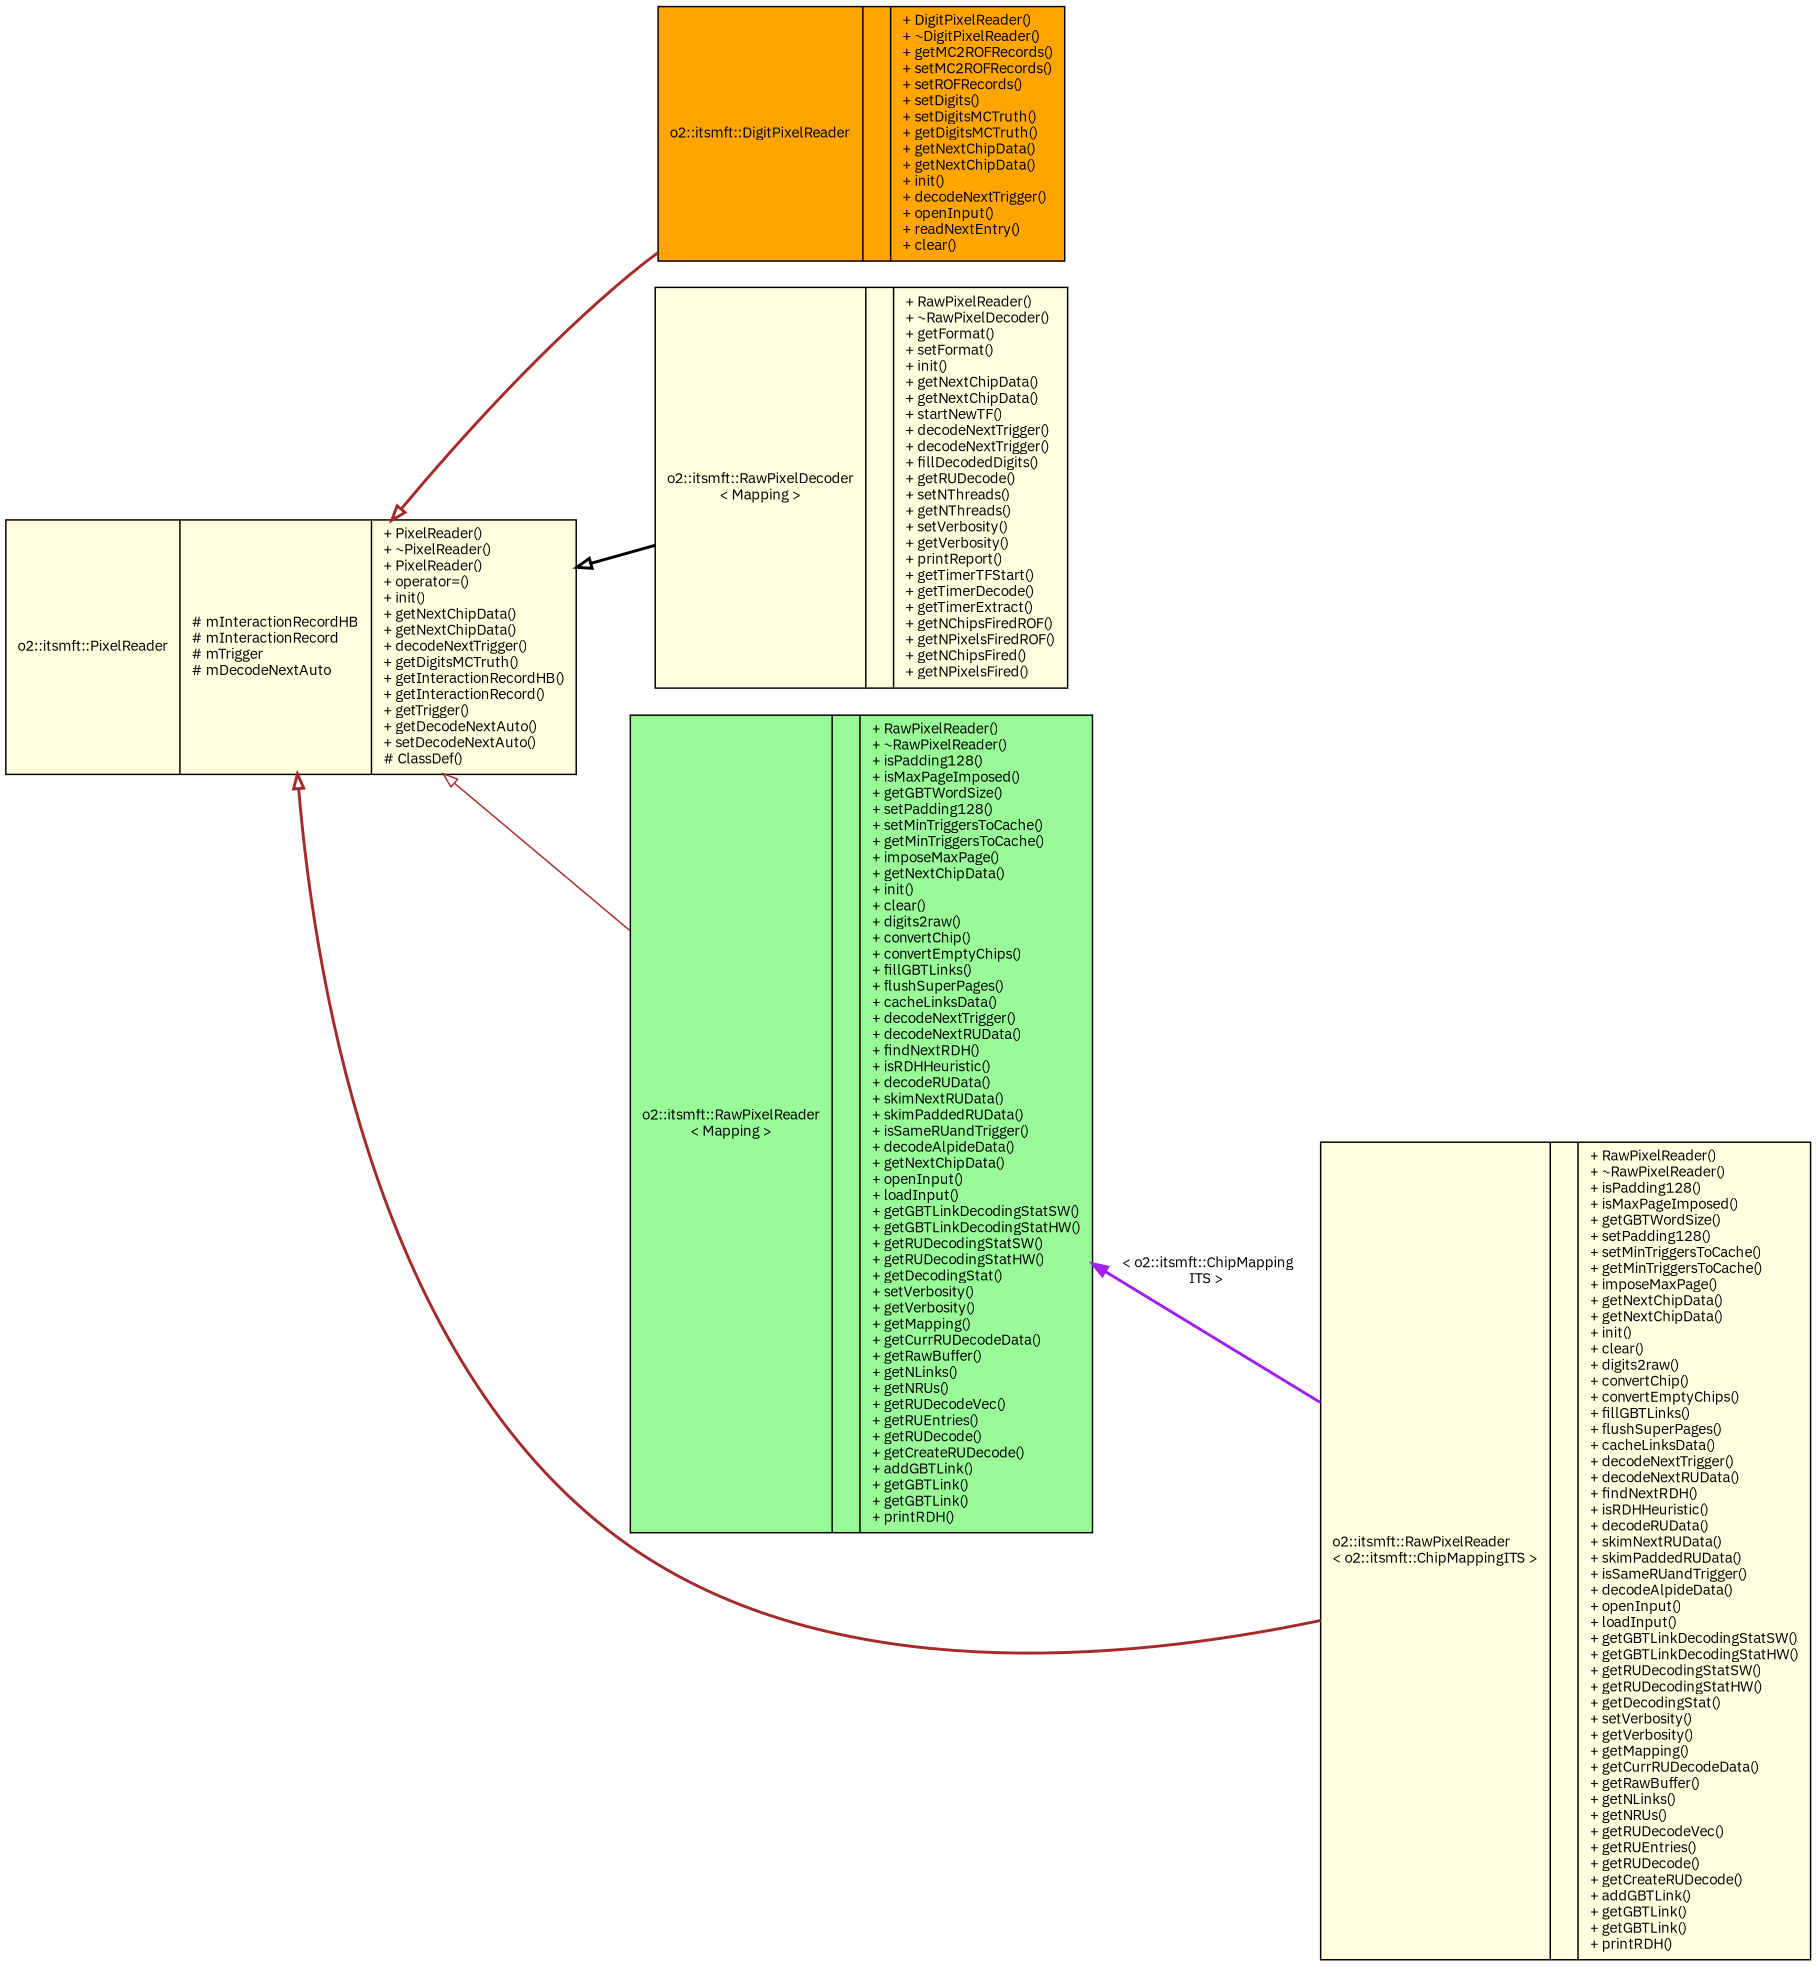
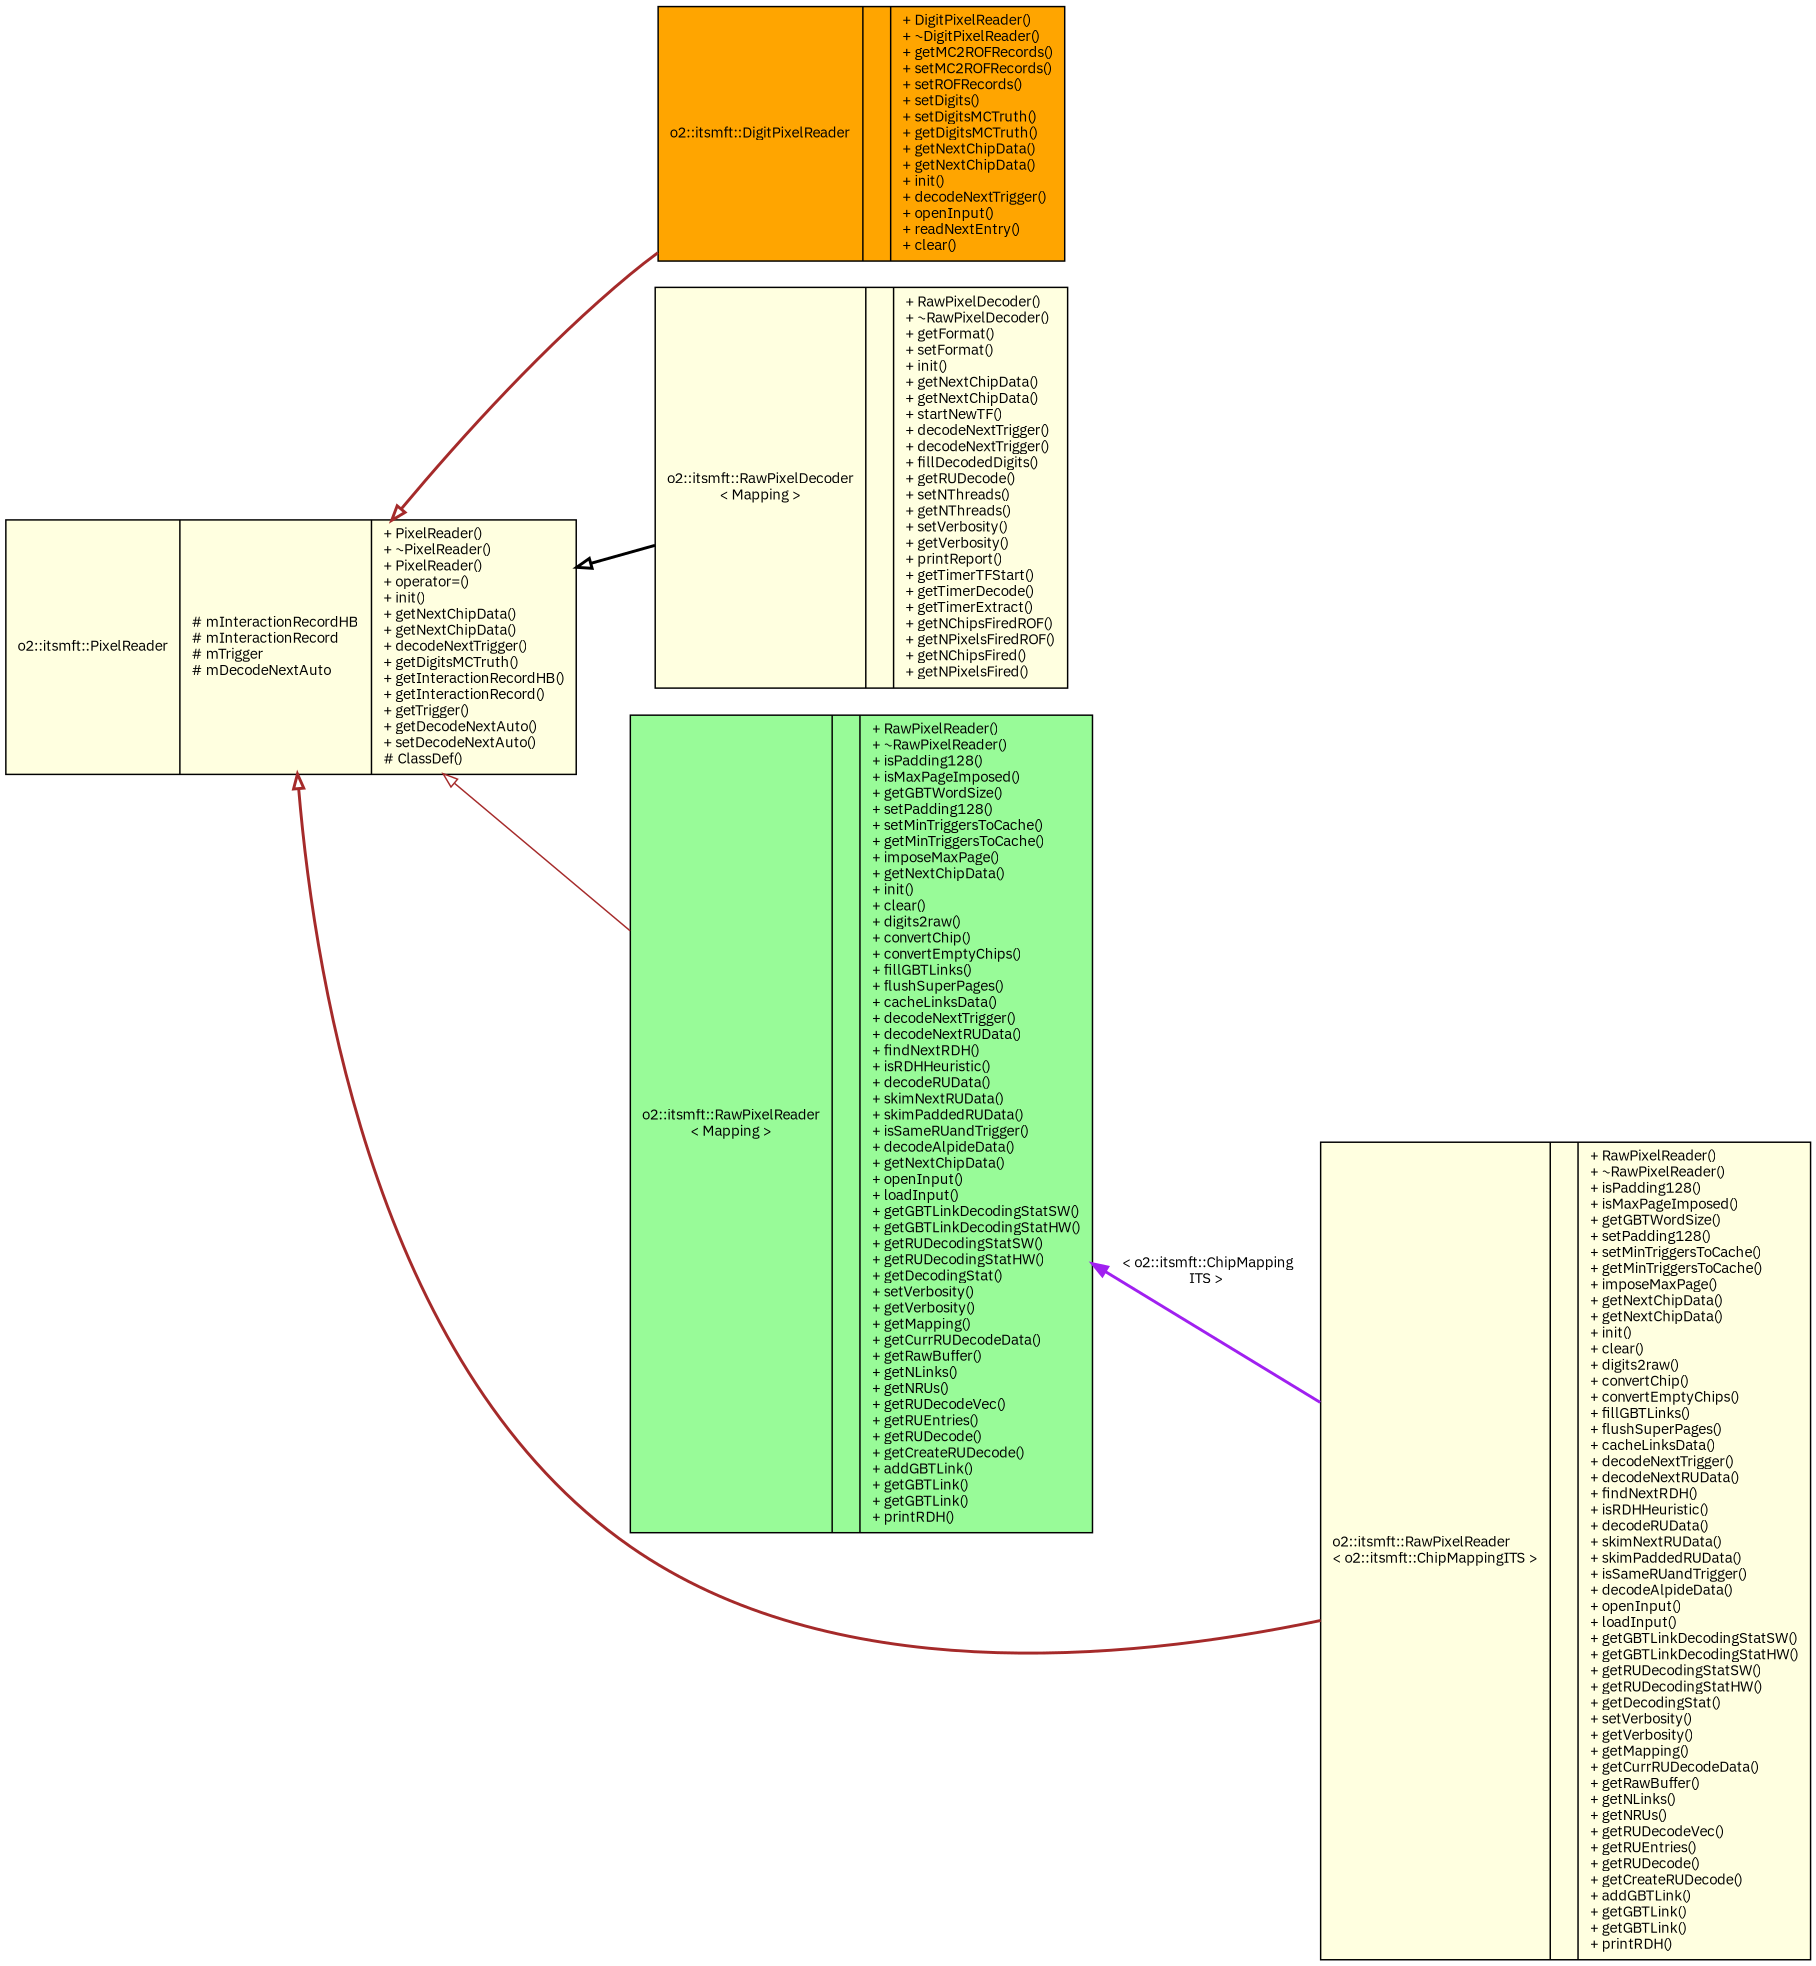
(969, 302) -> (973, 302)
